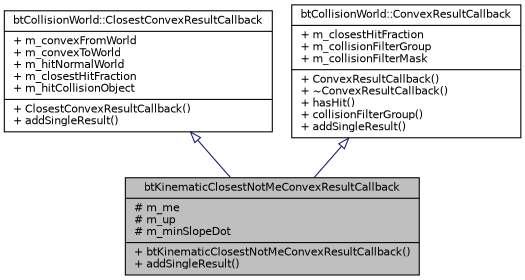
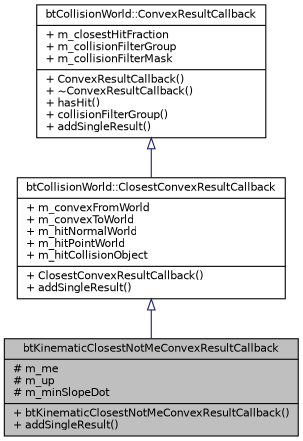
(75, 77) -> (76, 244)
(328, 162) -> (151, 163)
